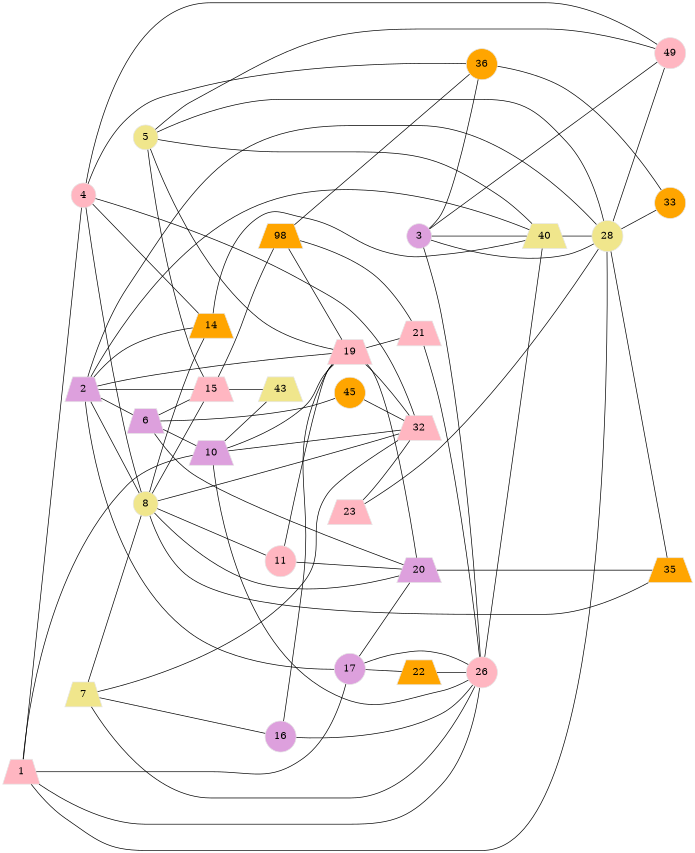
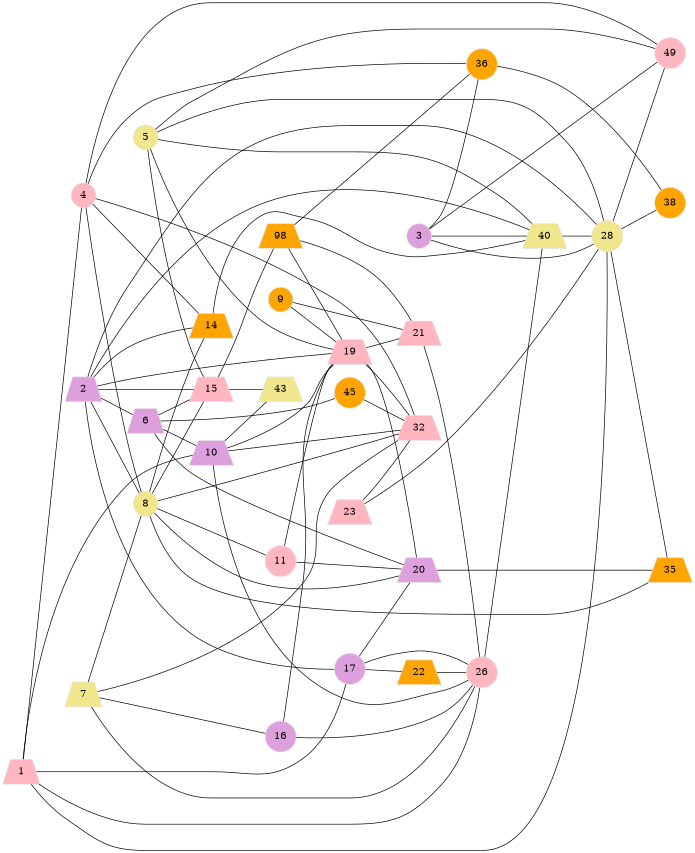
(670, 203) -> (670, 203)
none -> (281, 300)
(462, 451) -> none
